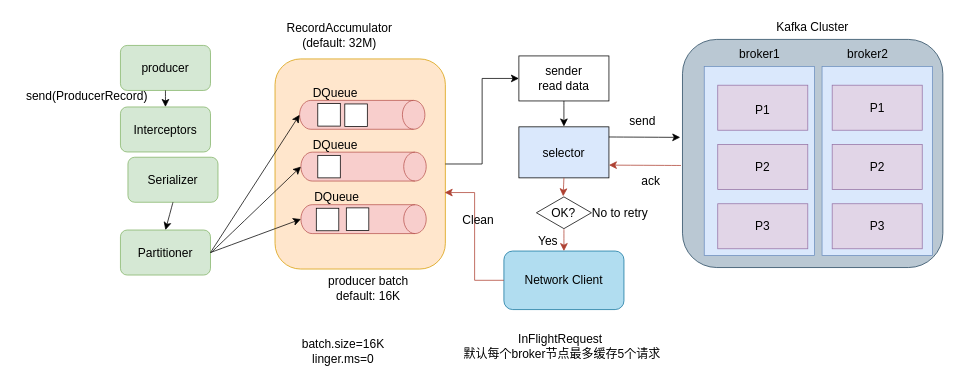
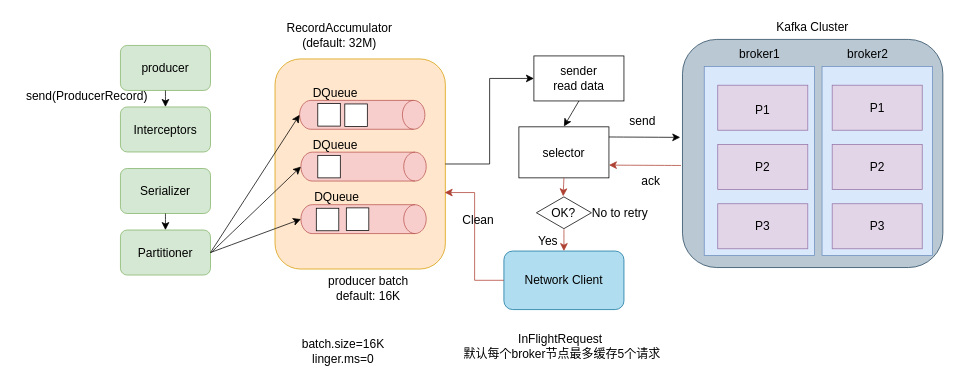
(564, 78) -> (579, 78)
(564, 152) -> (564, 152)
(173, 180) -> (165, 191)
